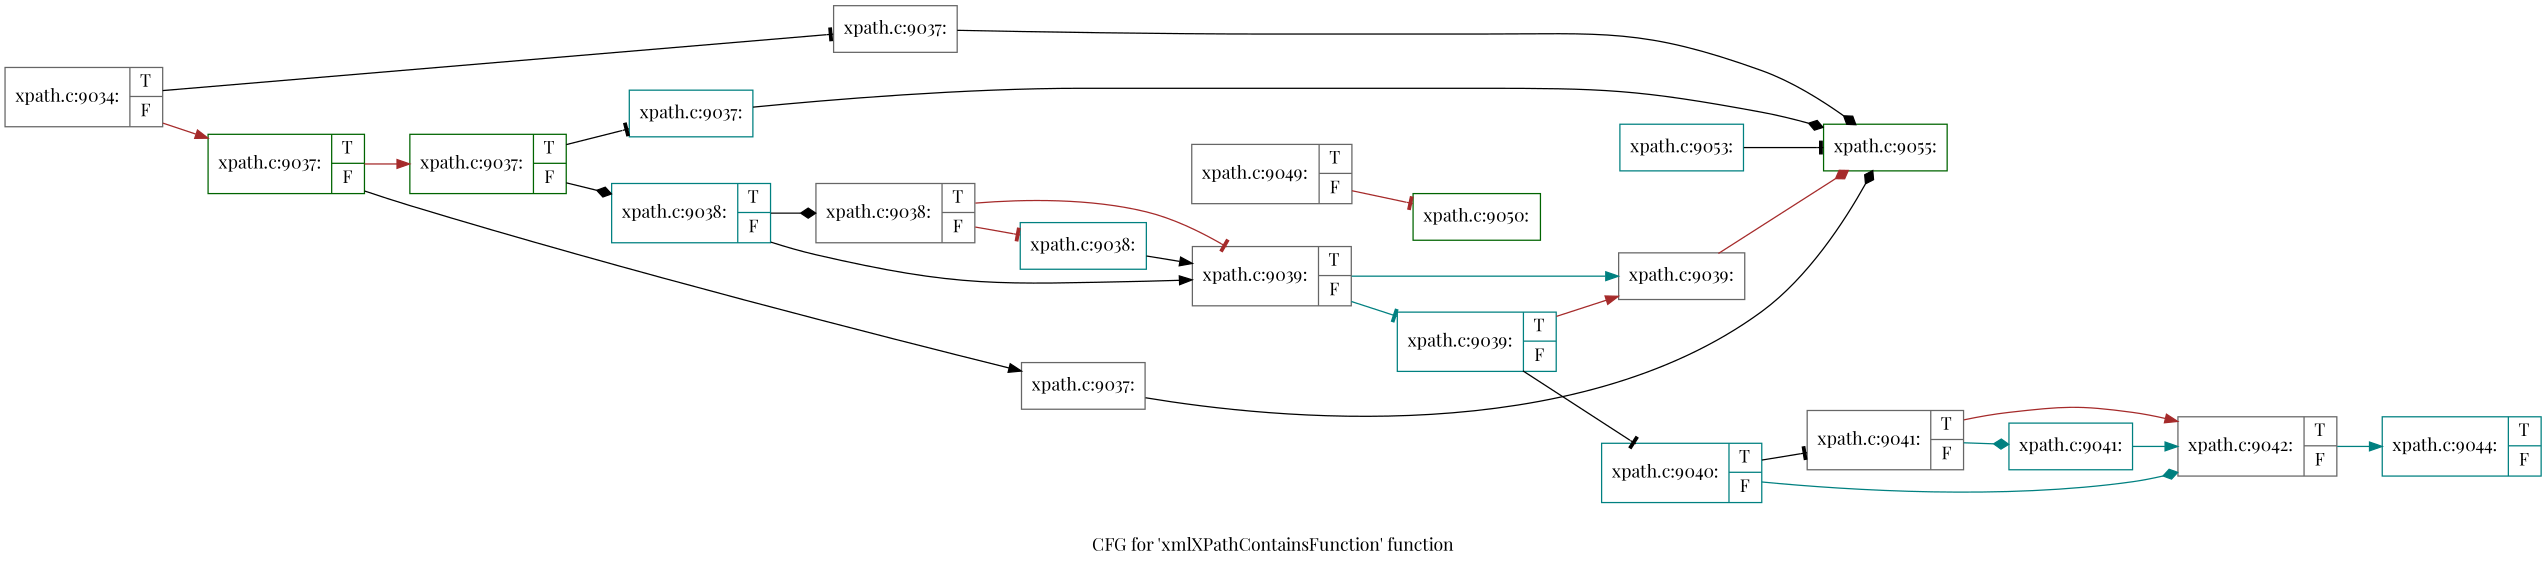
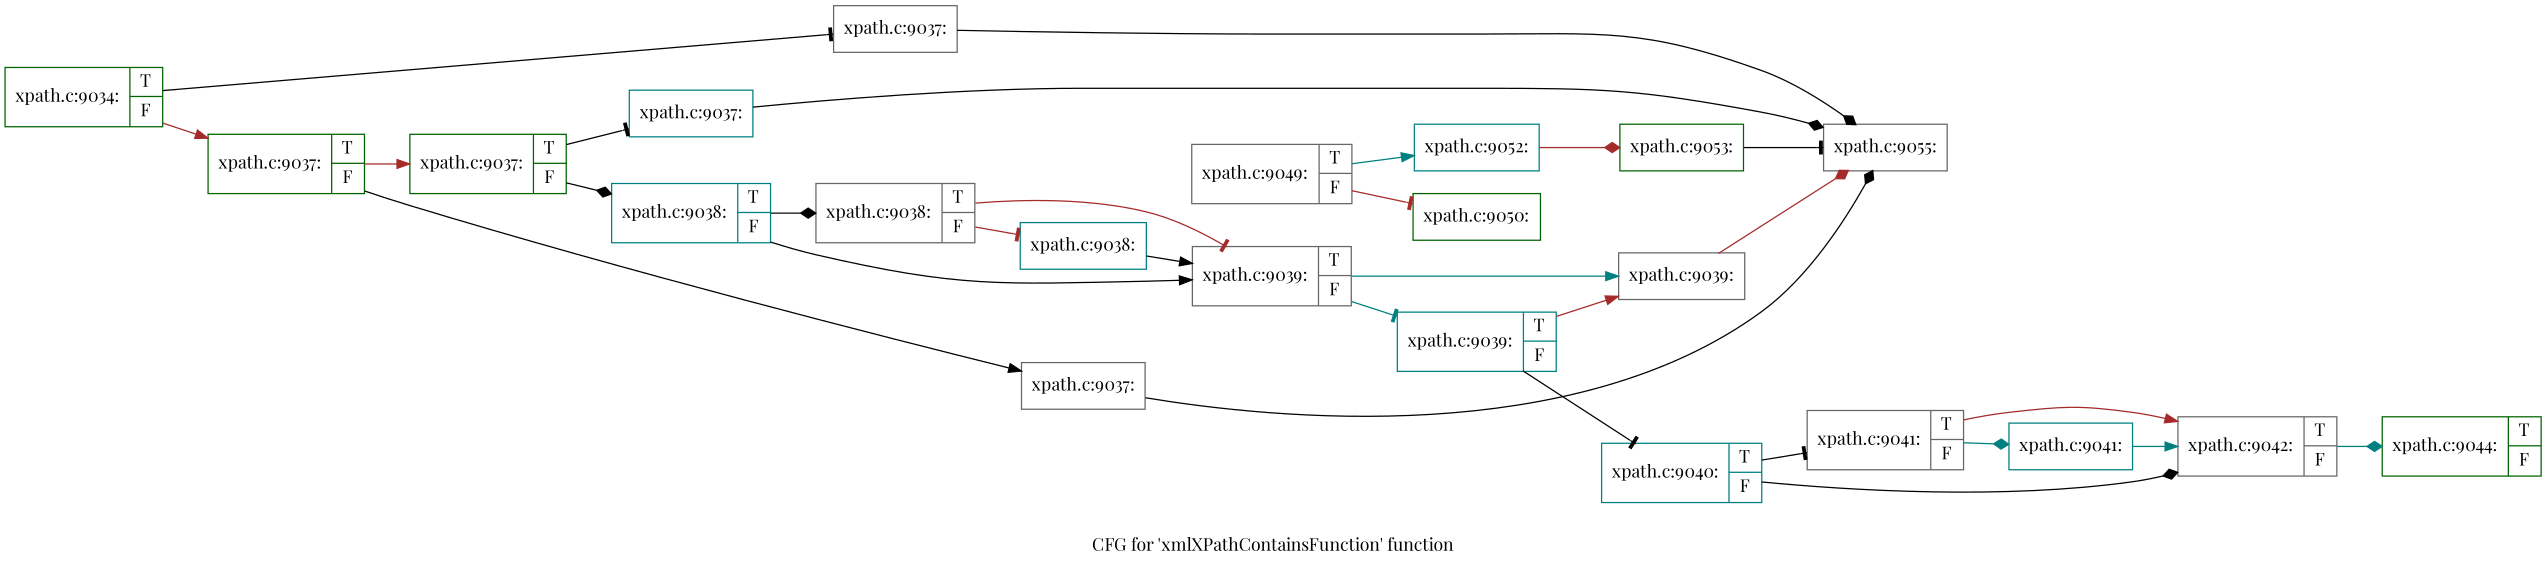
(84, 97) -> (84, 97)
none -> (1477, 148)
(1682, 148) -> (1682, 148)
(1885, 148) -> (1885, 148)
(2353, 446) -> (2353, 446)
(2462, 446) -> (2462, 446)
(1963, 492) -> (1963, 492)
